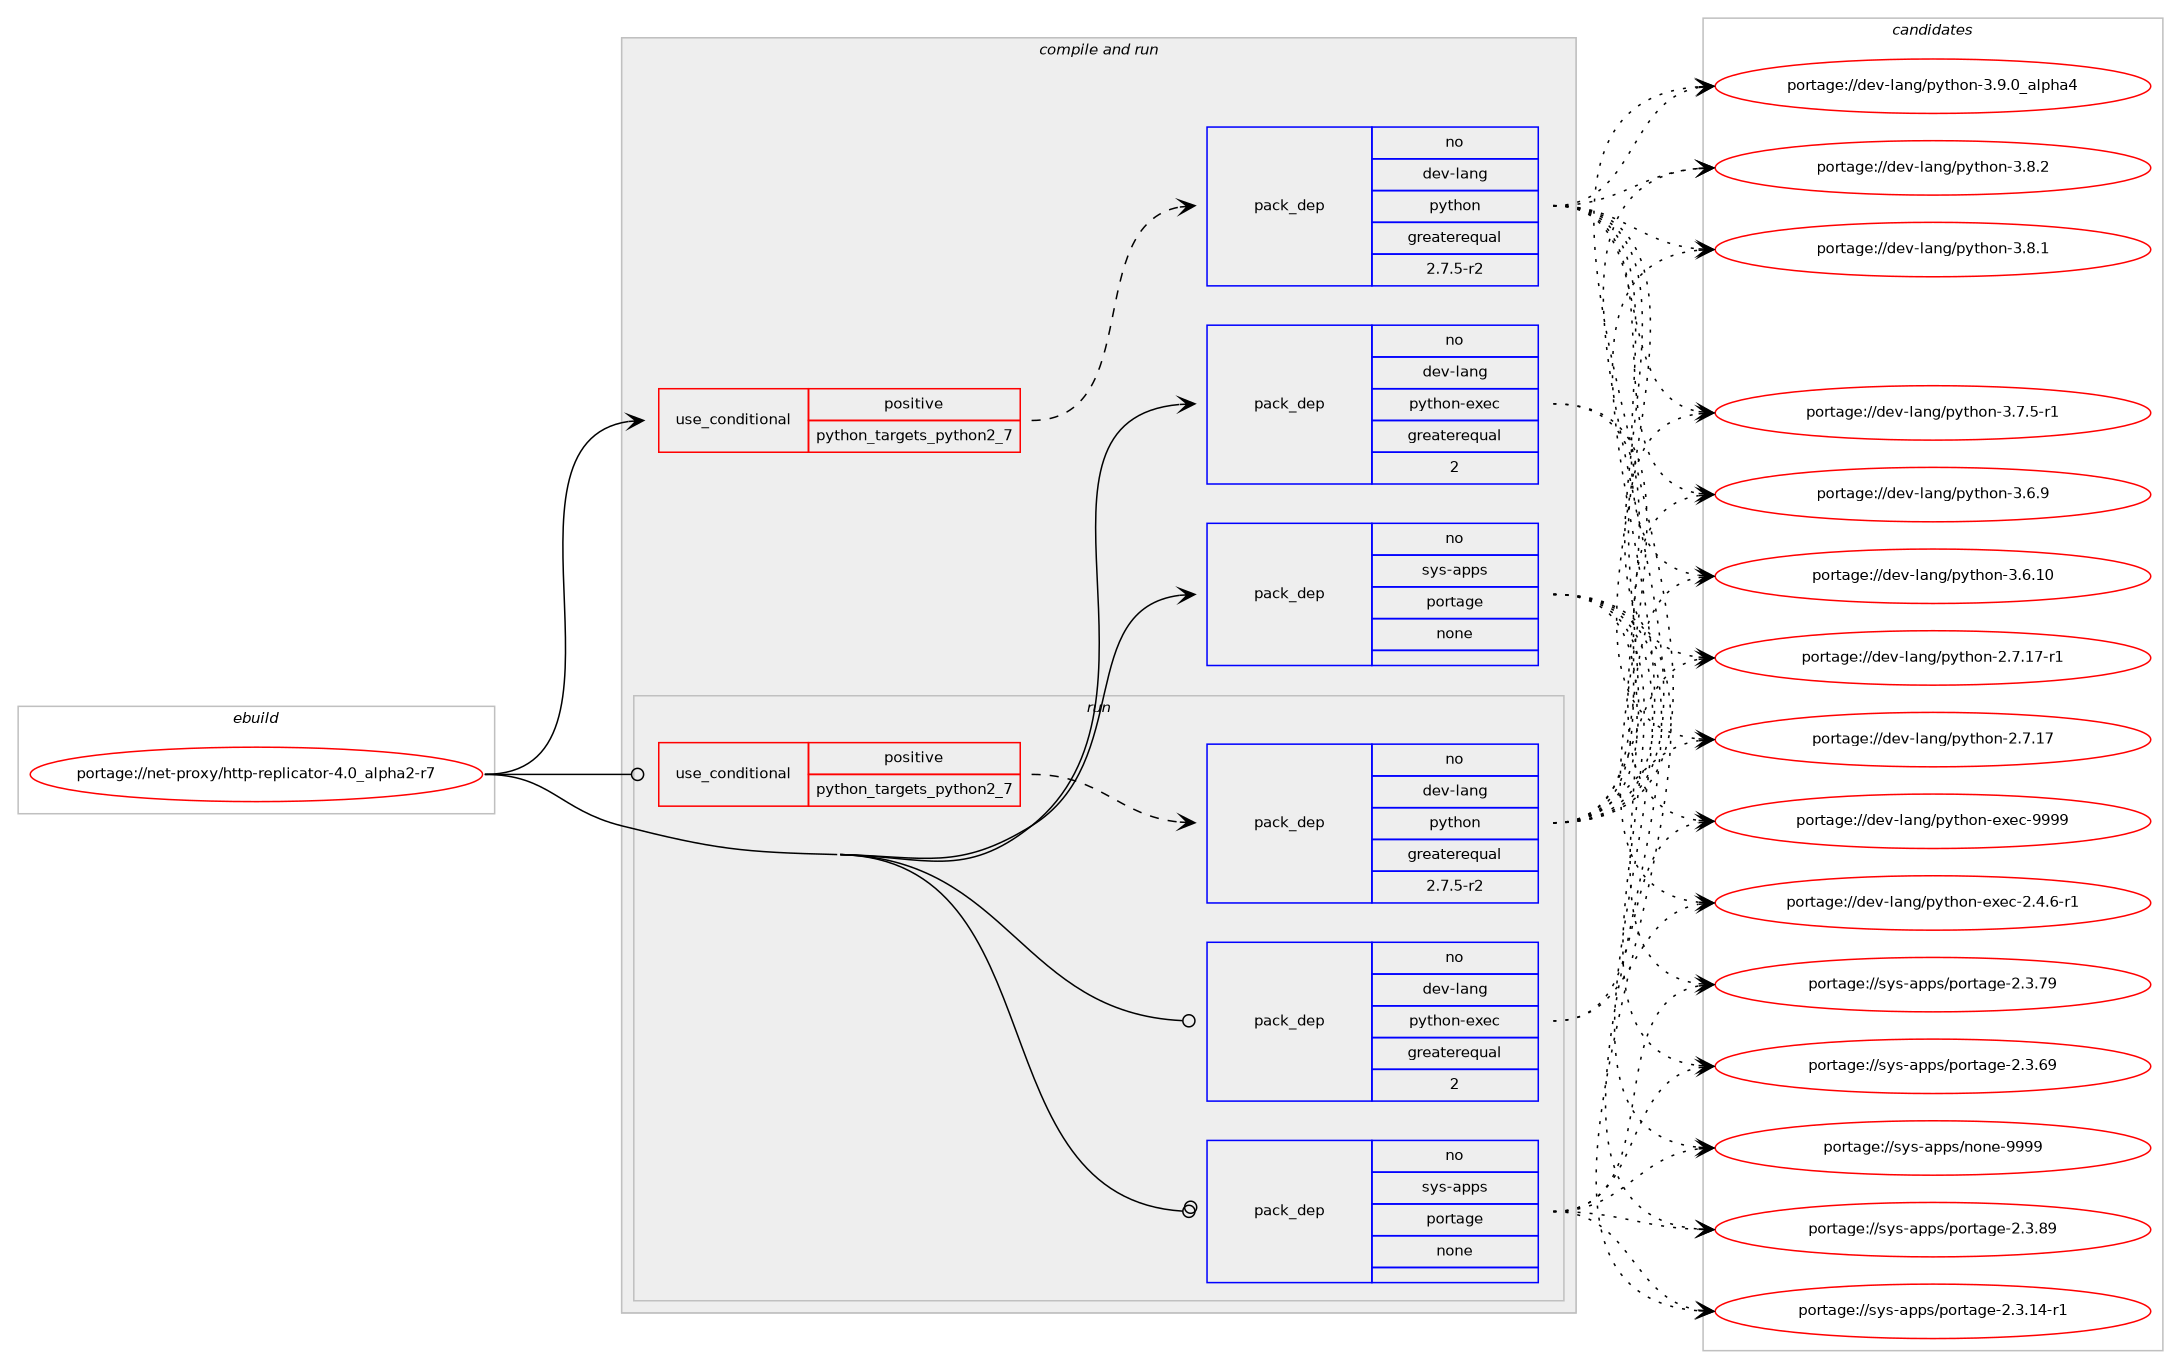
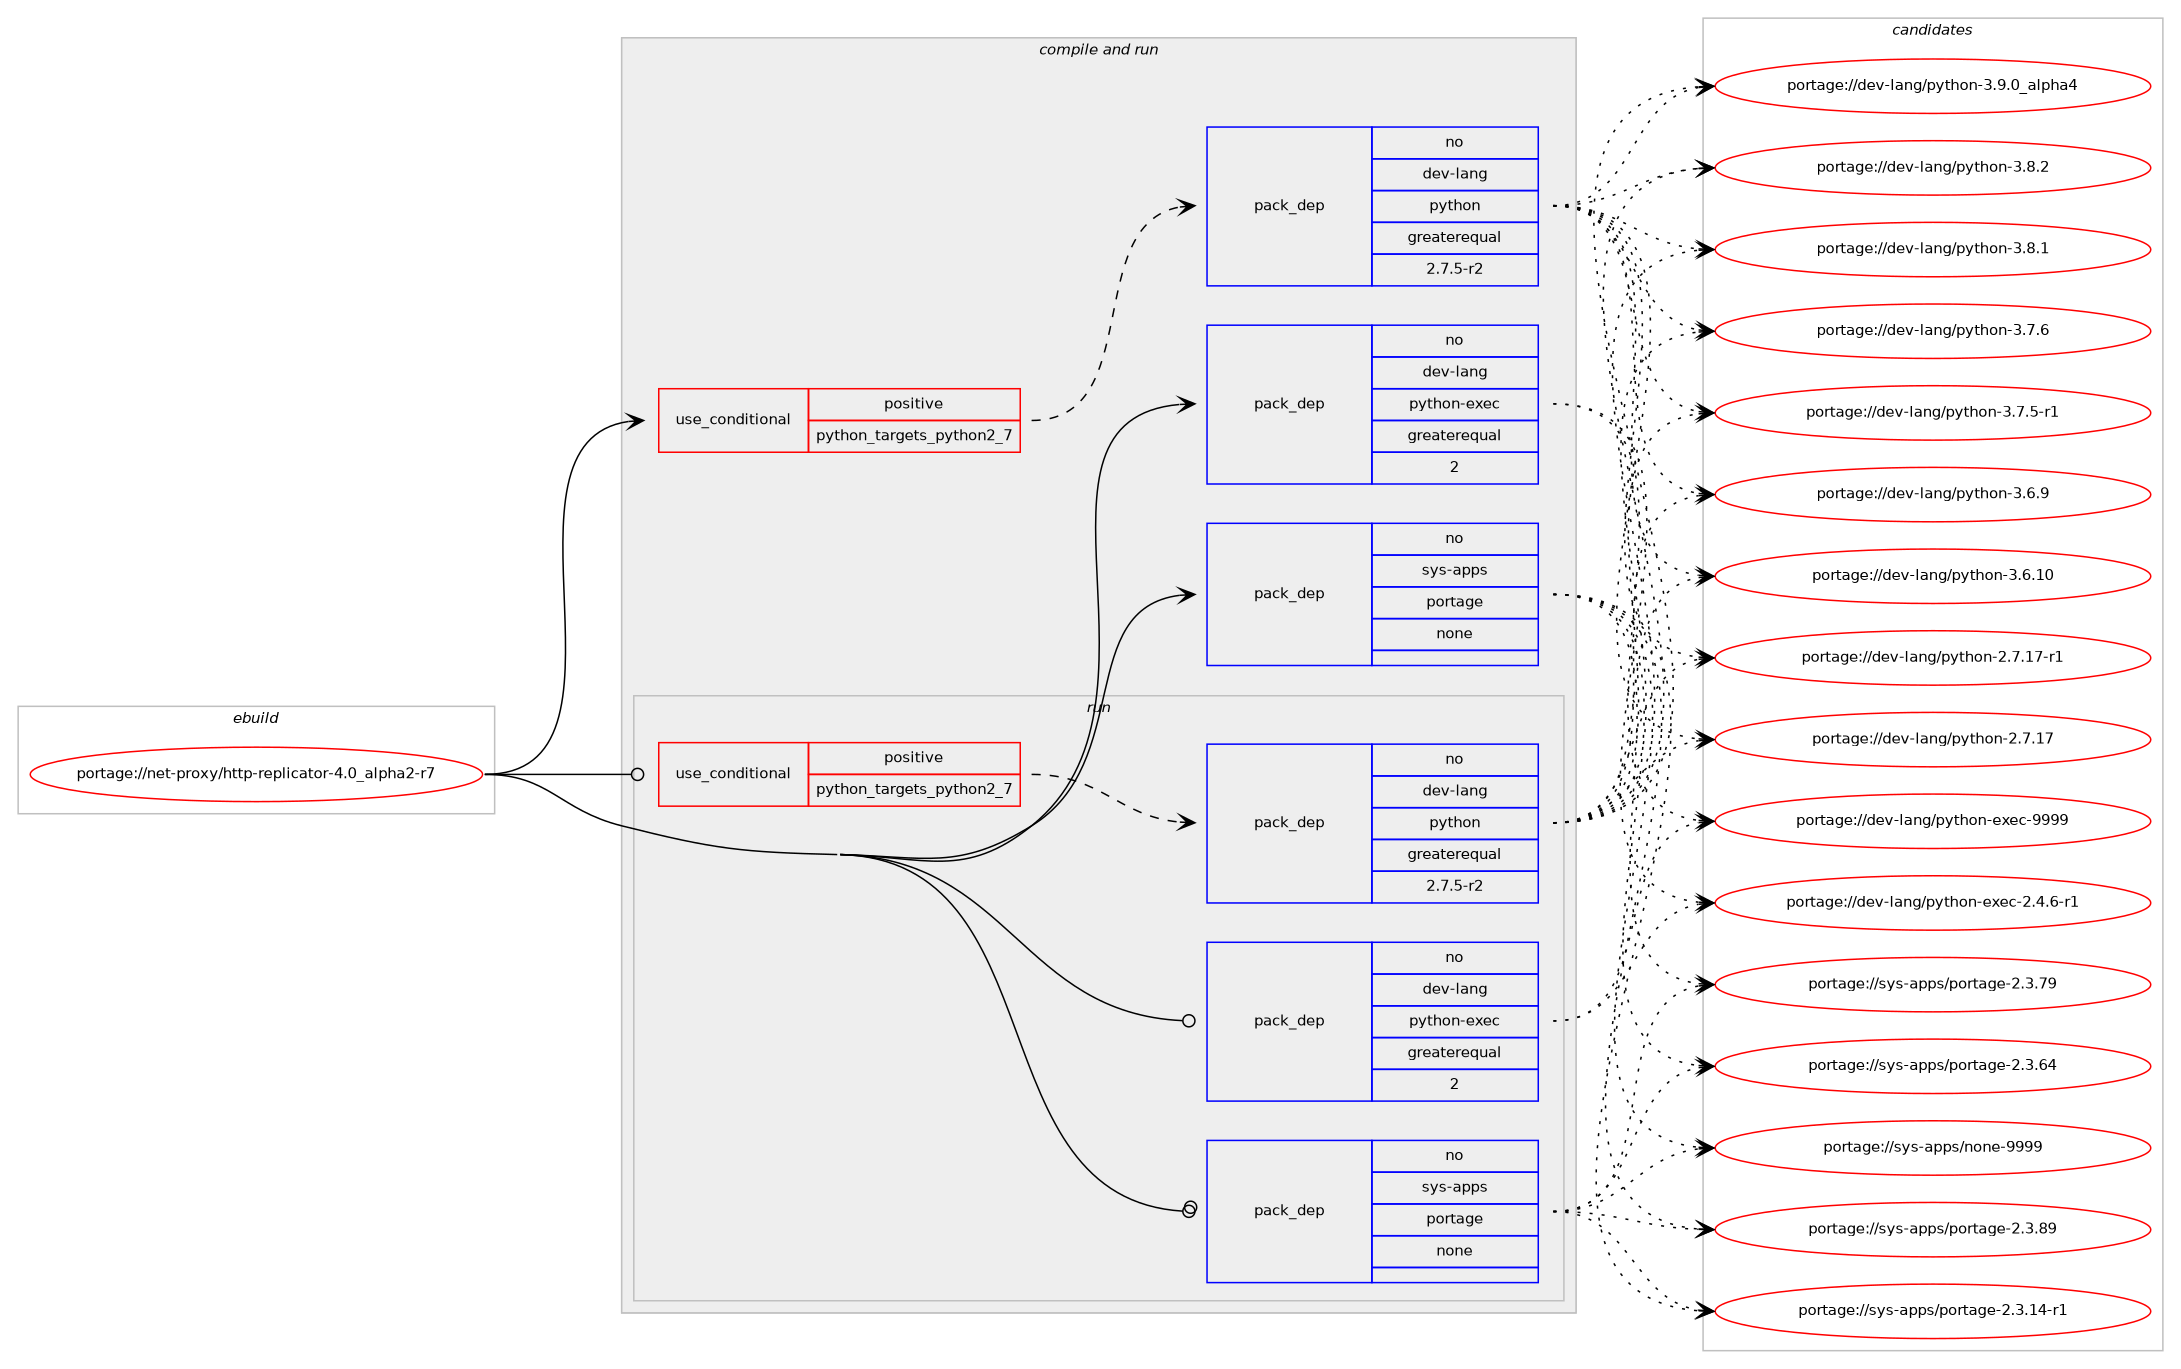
none -> (1933, 331)
(1933, 1066) -> (1933, 1066)
